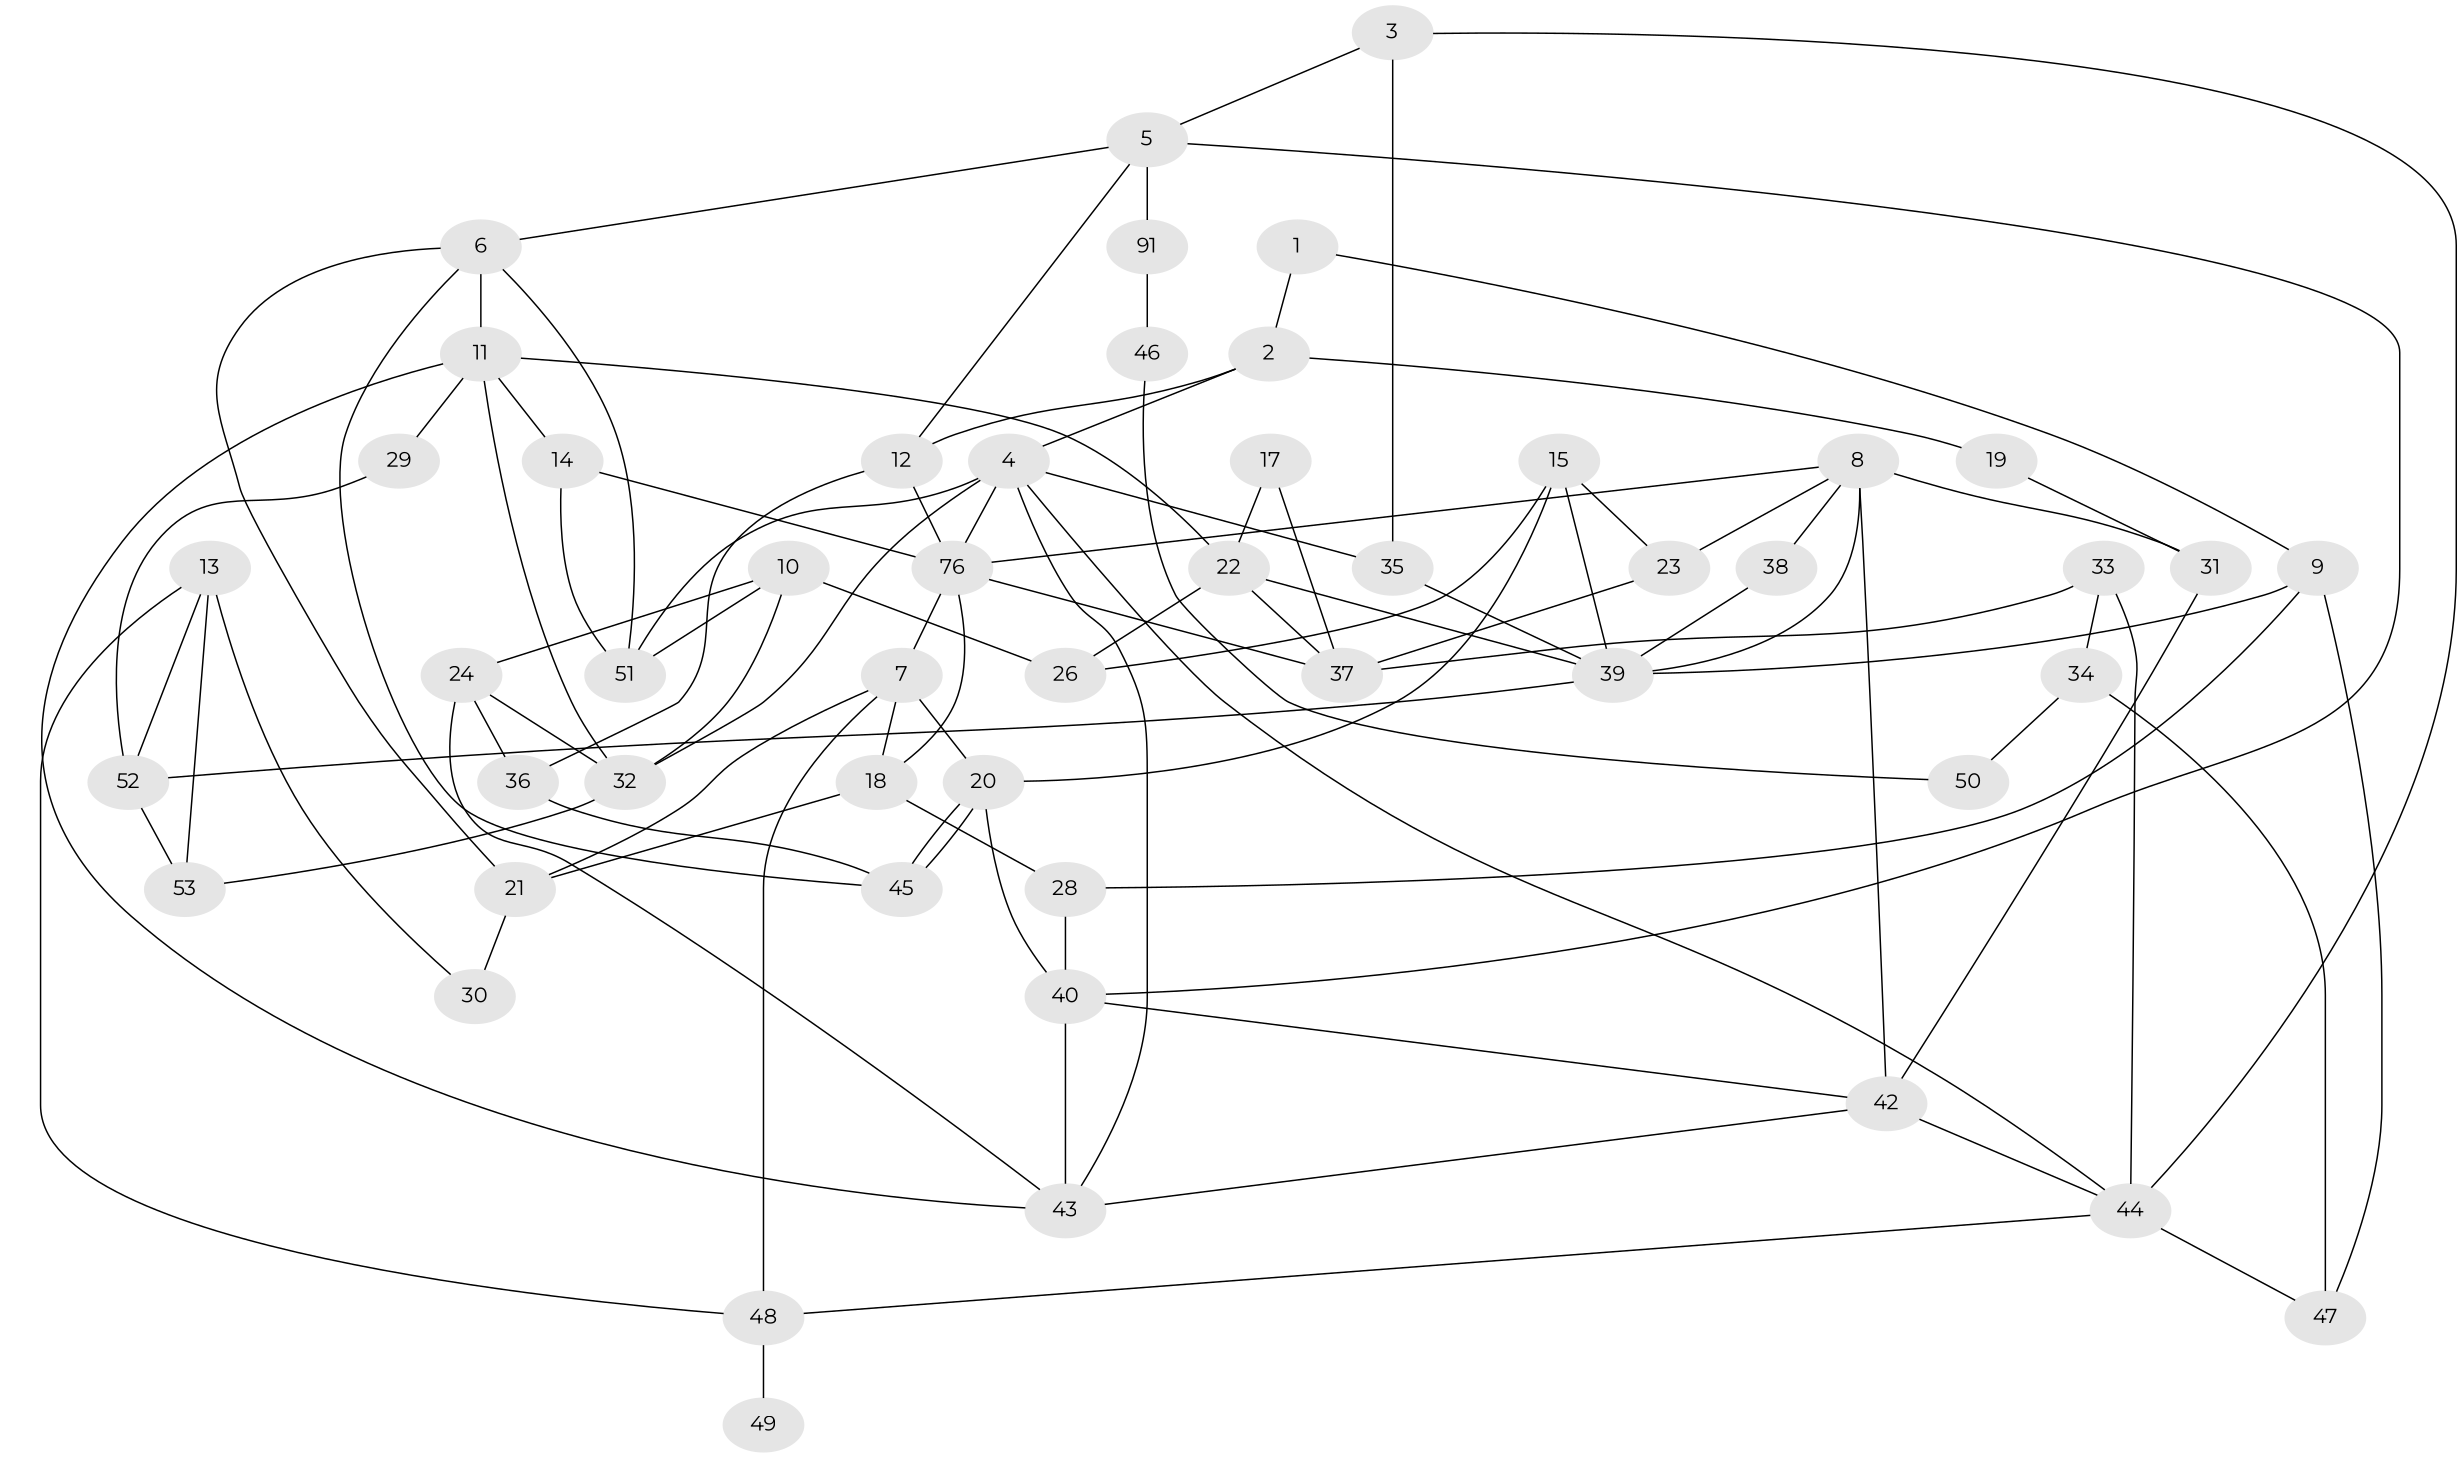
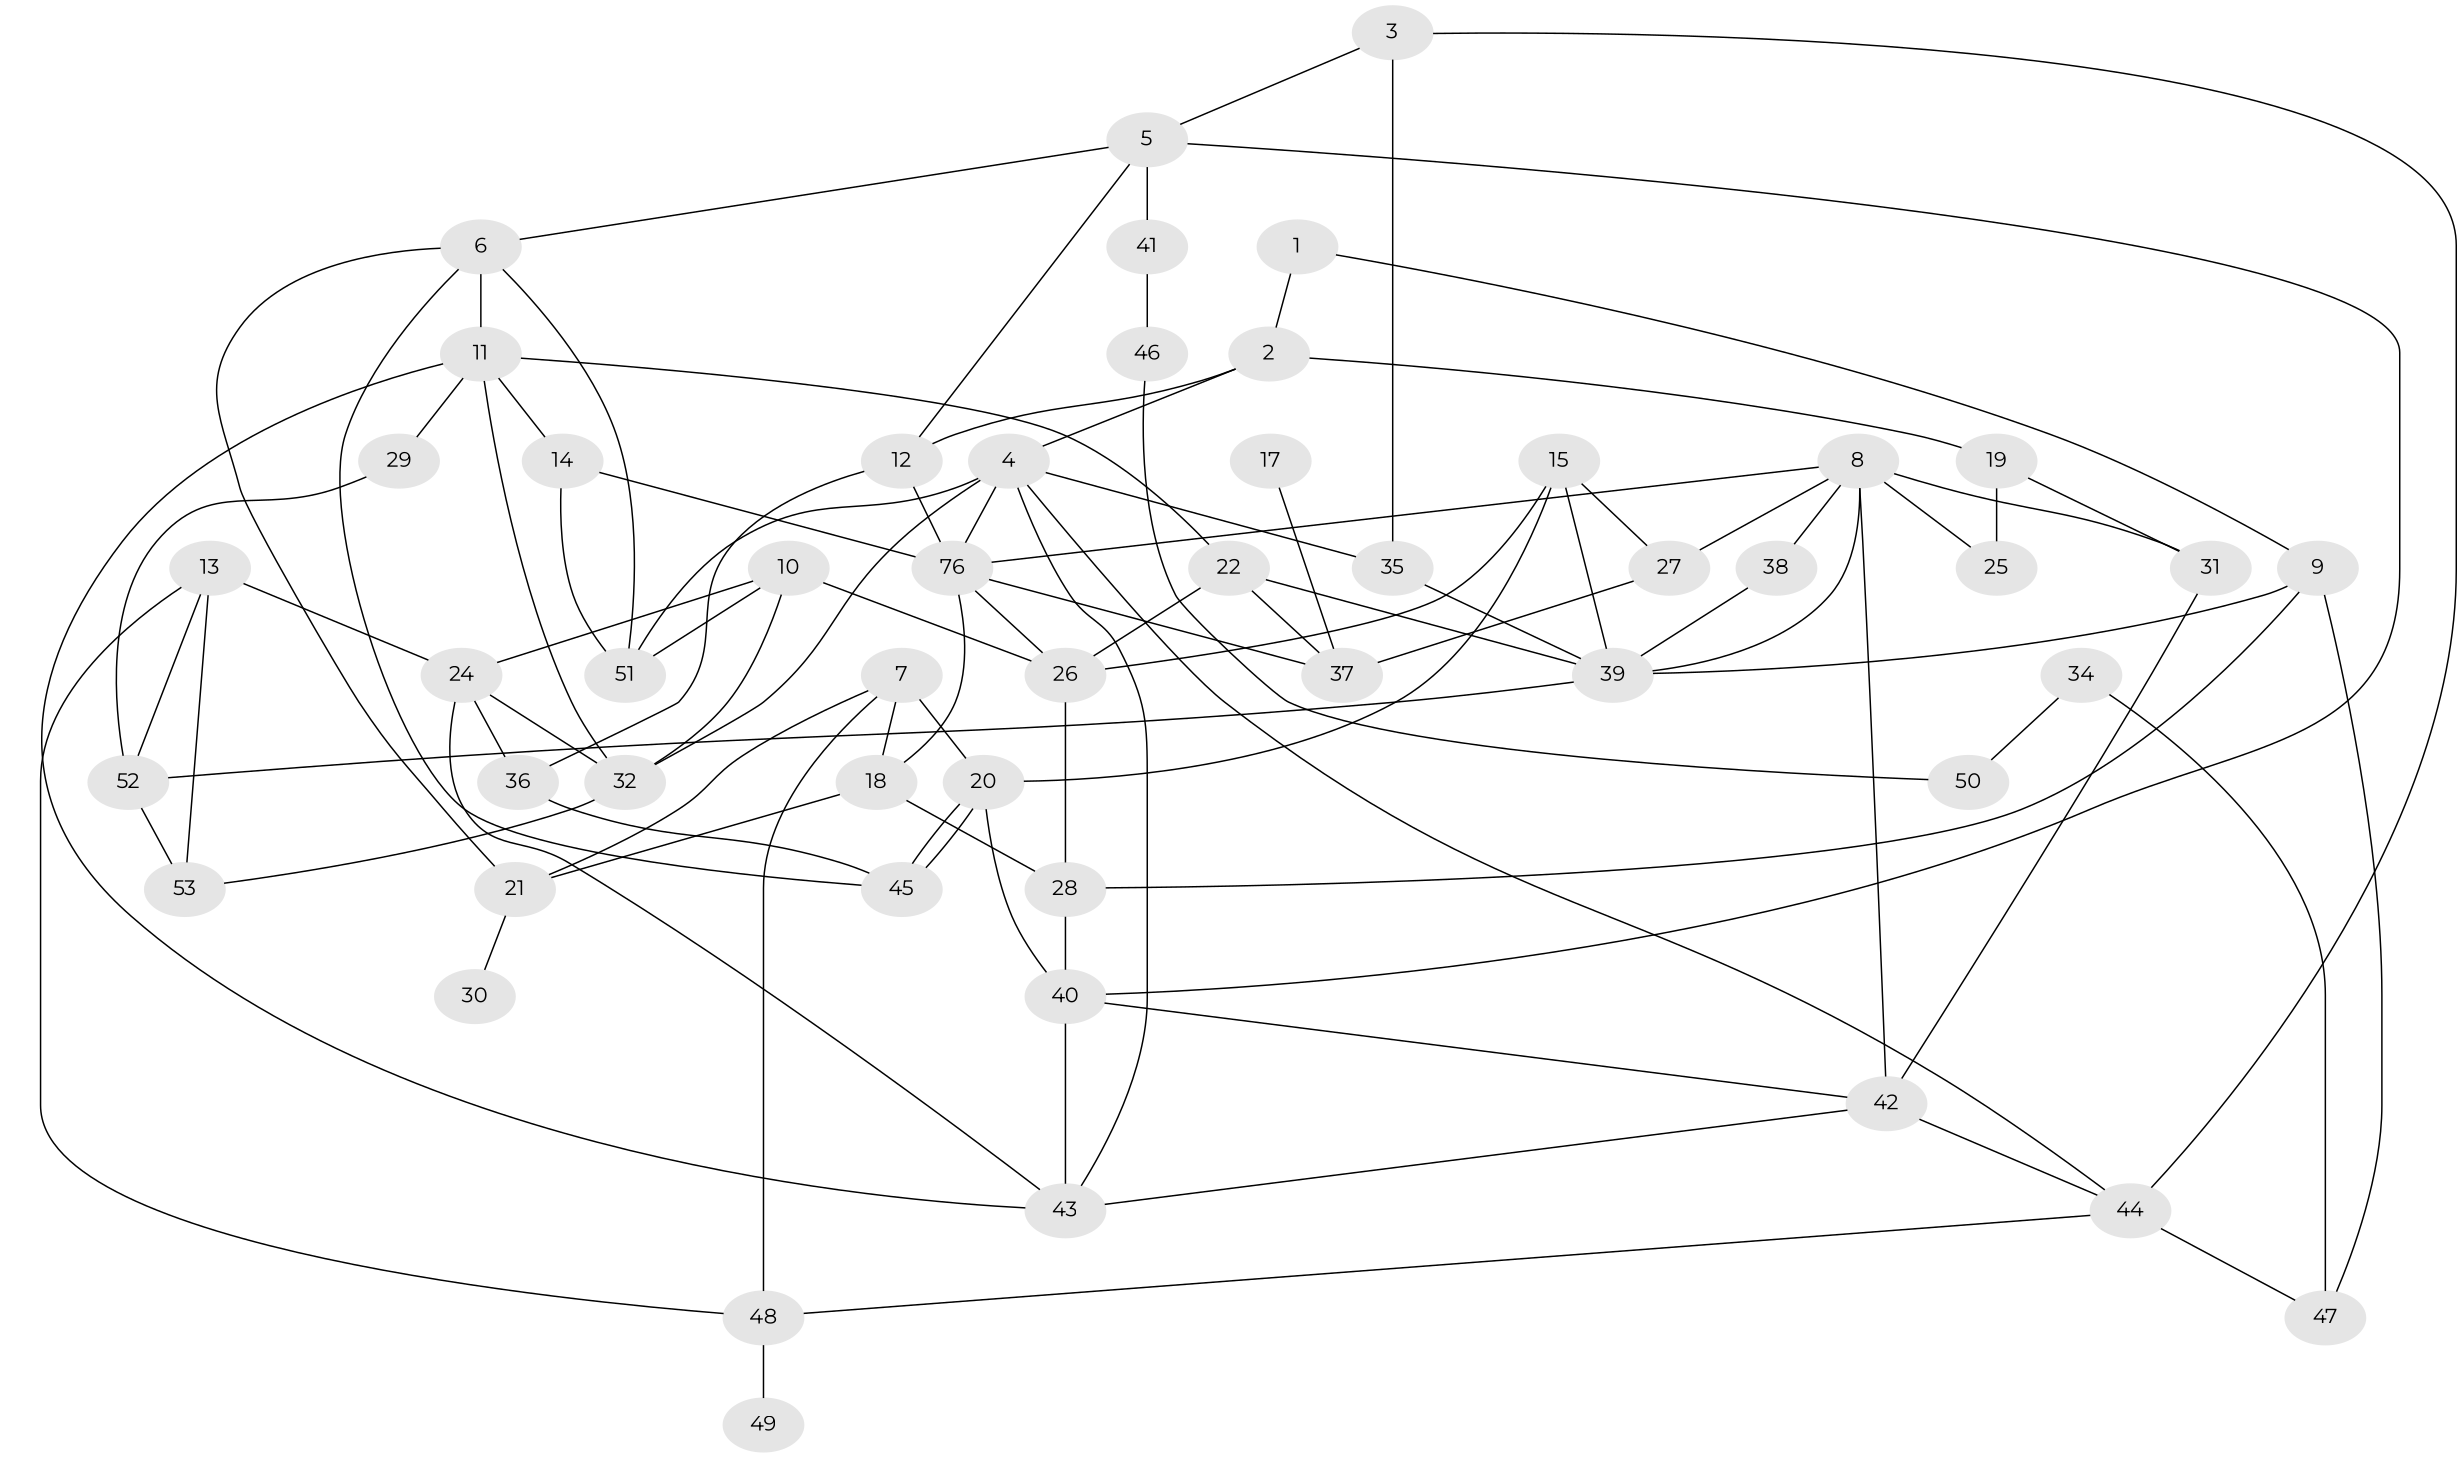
(1147, 247) -> (1147, 247)
(1250, 515) -> none
(1669, 568) -> (1669, 568)
none -> (1997, 568)
(2104, 568) -> none
(931, 613) -> (1009, 622)
none -> (1065, 790)
(300, 805) -> (336, 622)
